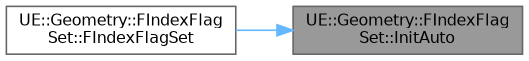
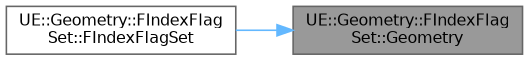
(408, 30) -> (408, 30)
